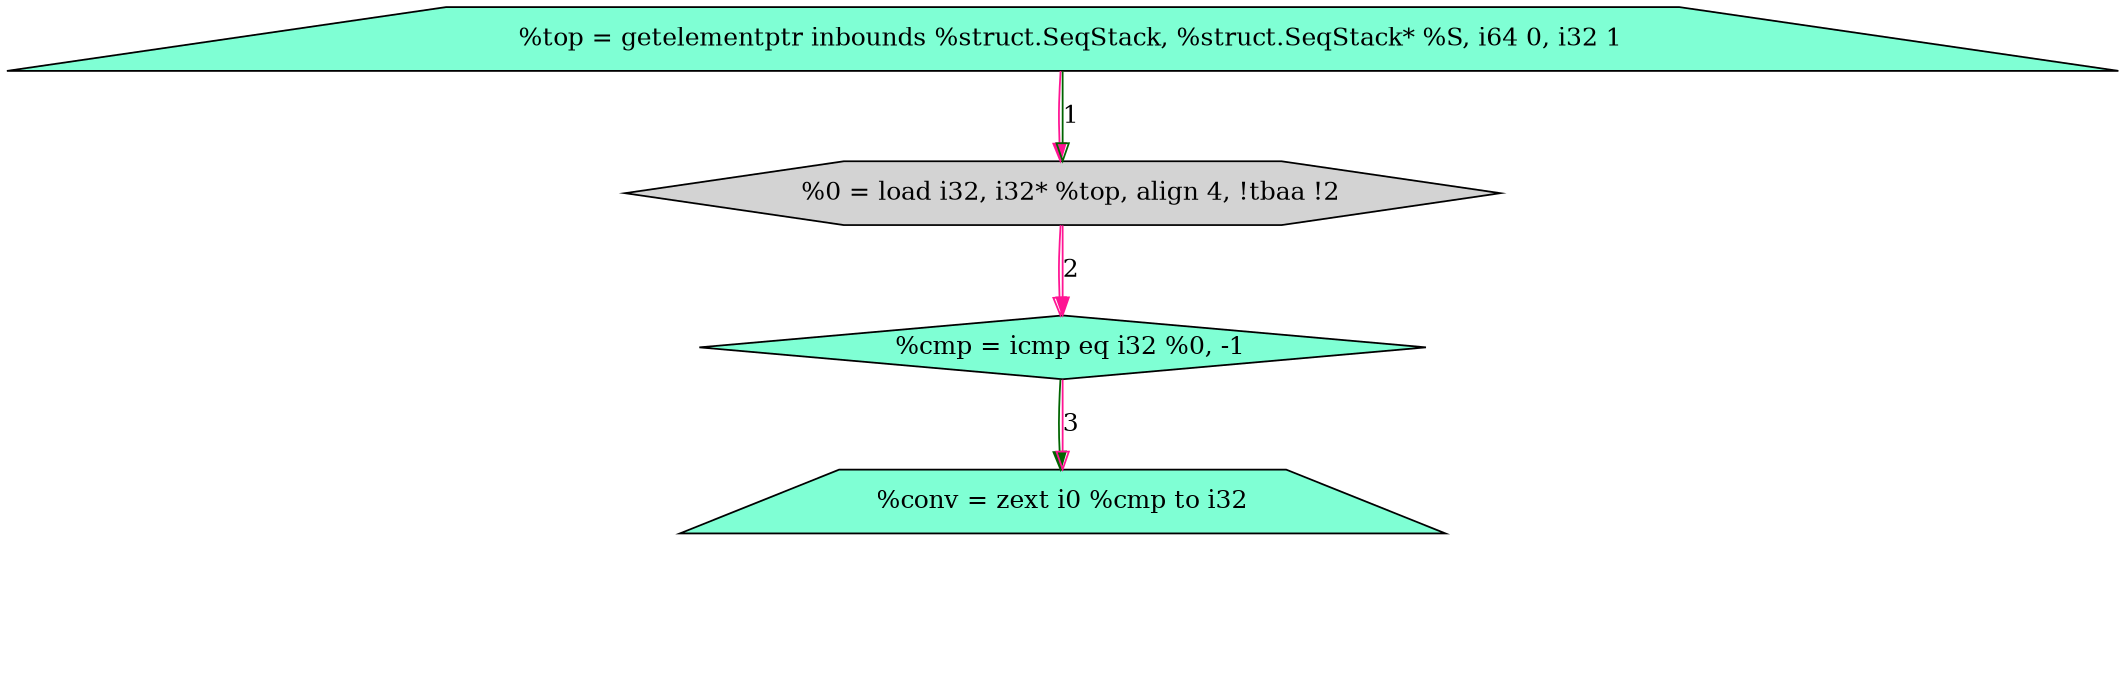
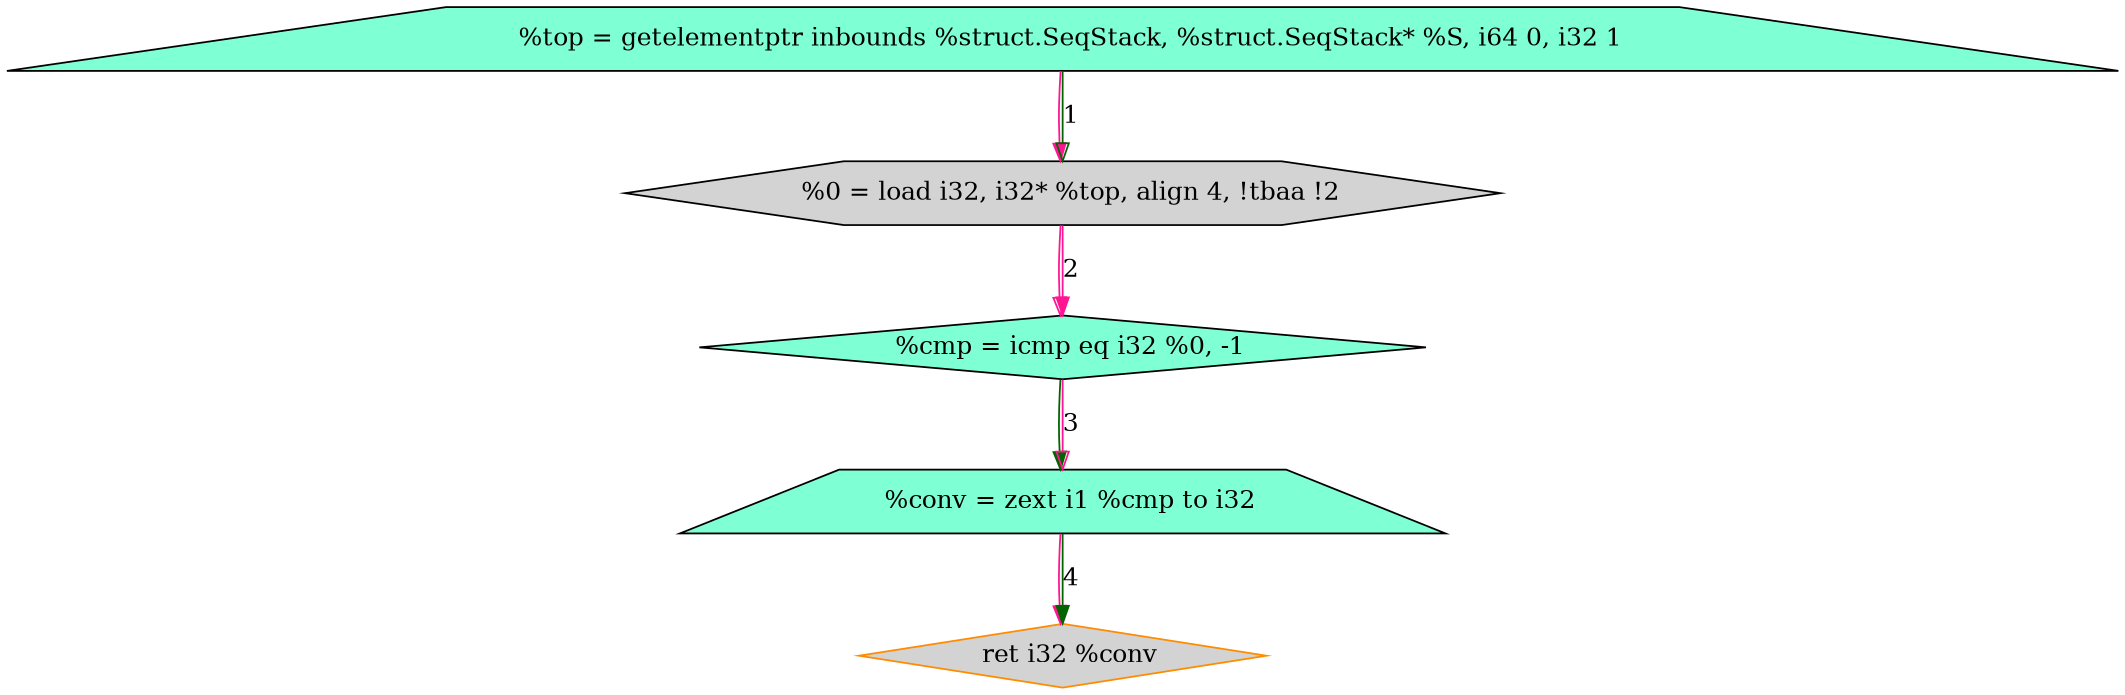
(1063, 502) -> (1063, 502)
none -> (1063, 656)
